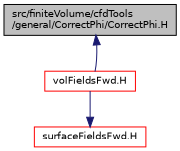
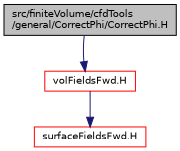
(97, 58) -> (83, 48)
